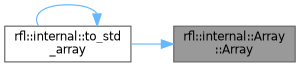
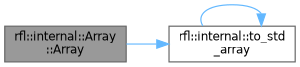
(146, 44) -> (141, 44)
